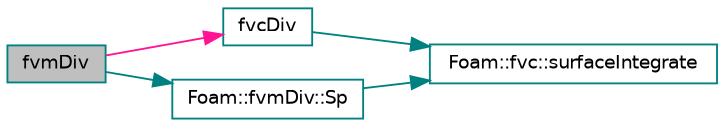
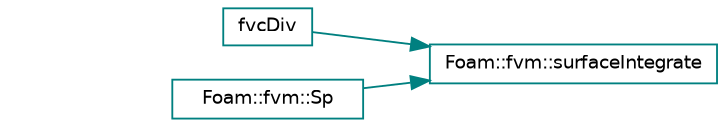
(57, 64) -> none
(573, 64) -> (573, 64)
(268, 99) -> (268, 99)
